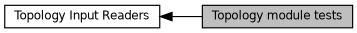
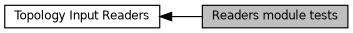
(277, 17) -> (275, 17)
